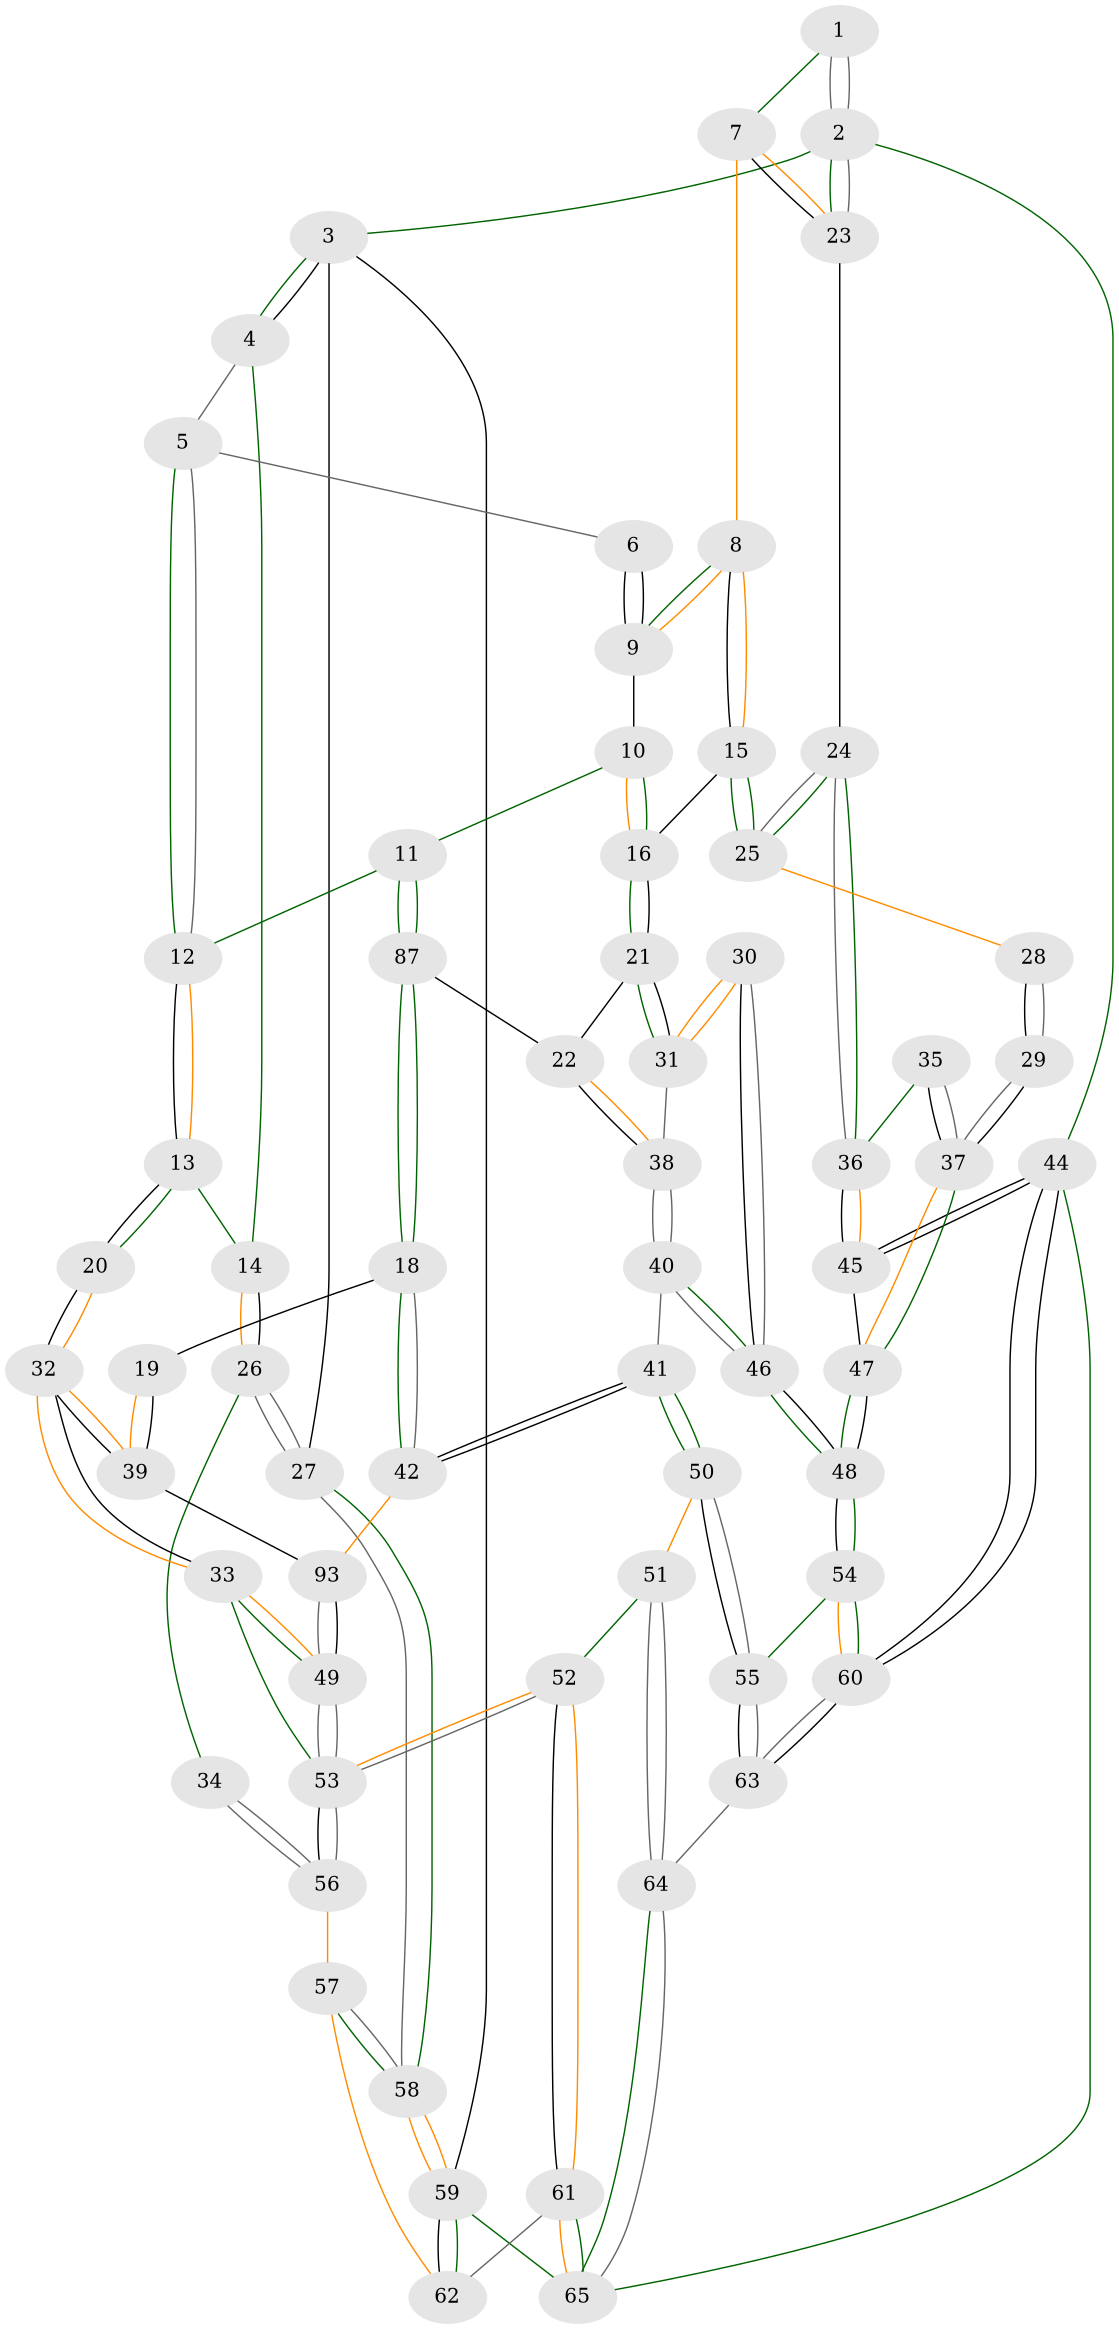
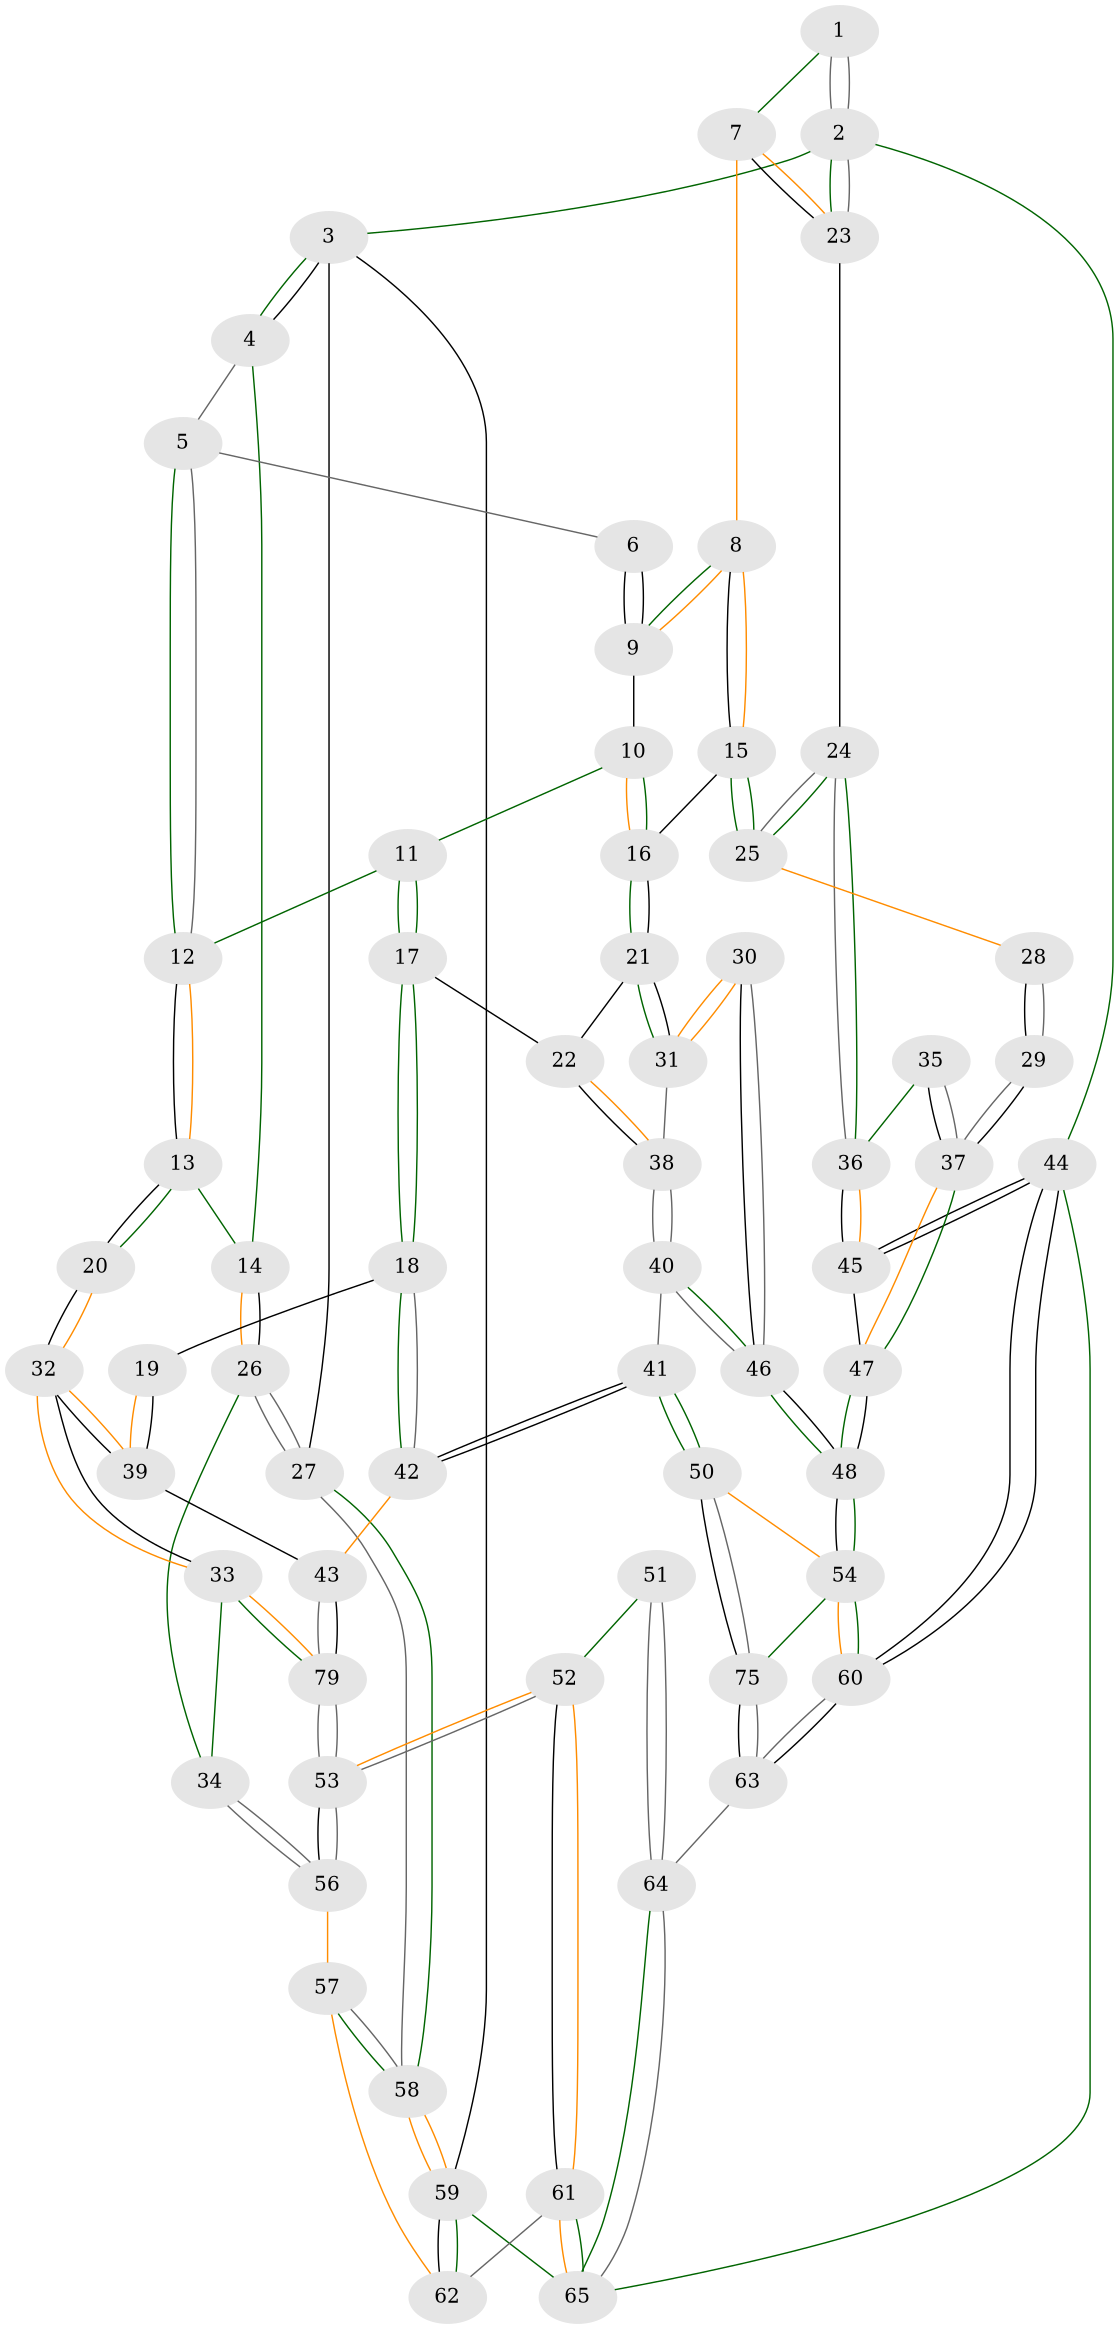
(408, 958) -> (408, 958)
(679, 1525) -> (774, 1525)
(328, 1576) -> (328, 1576)
(328, 1679) -> (328, 1679)
(748, 1679) -> (748, 1679)
(265, 1683) -> (217, 1679)
